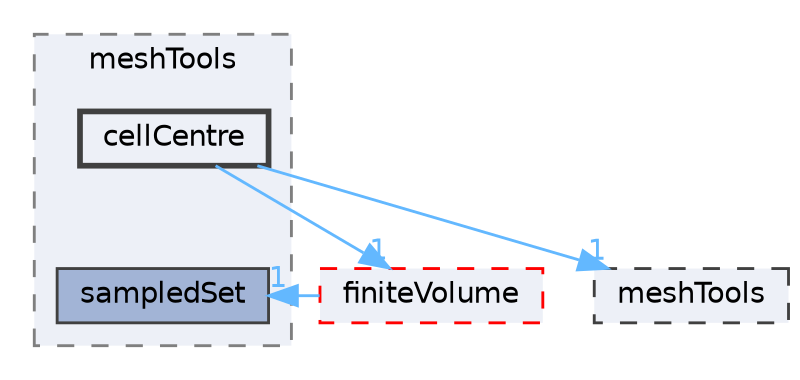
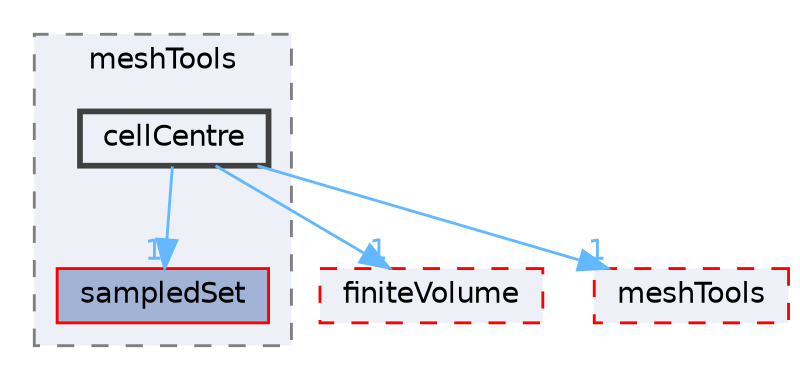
(163, 296) -> (163, 296)
(309, 296) -> (170, 203)
(691, 296) -> (691, 296)
